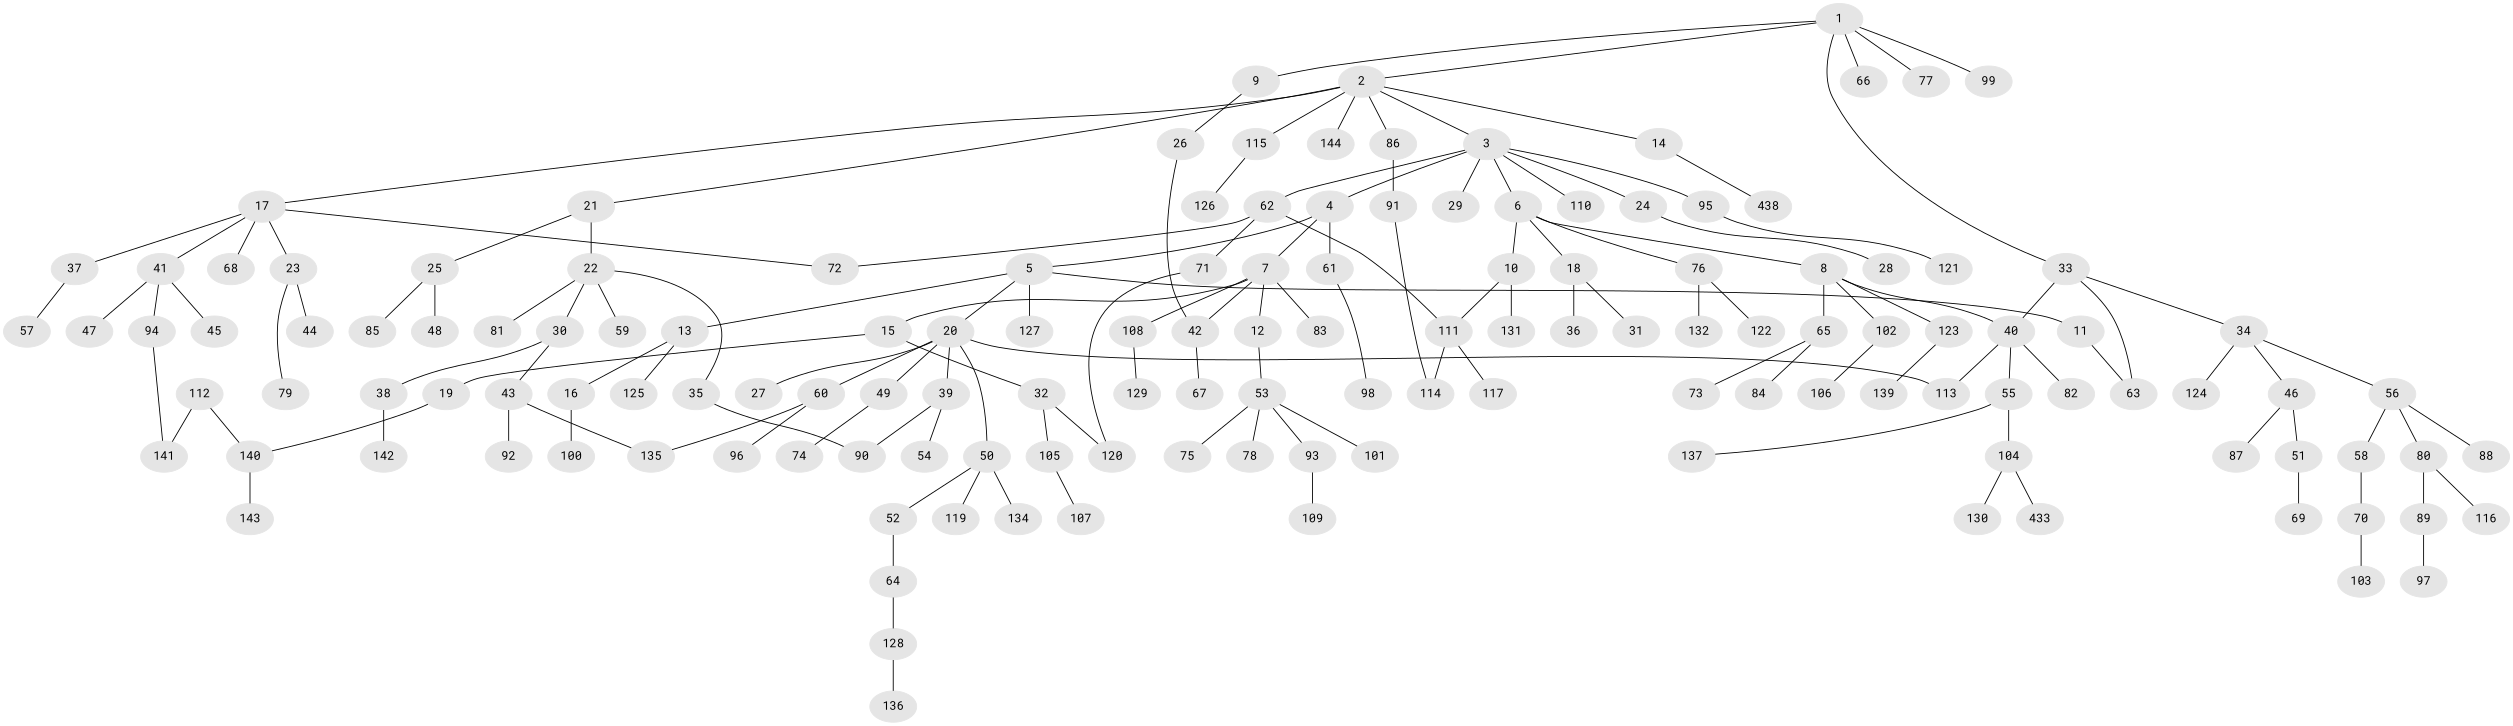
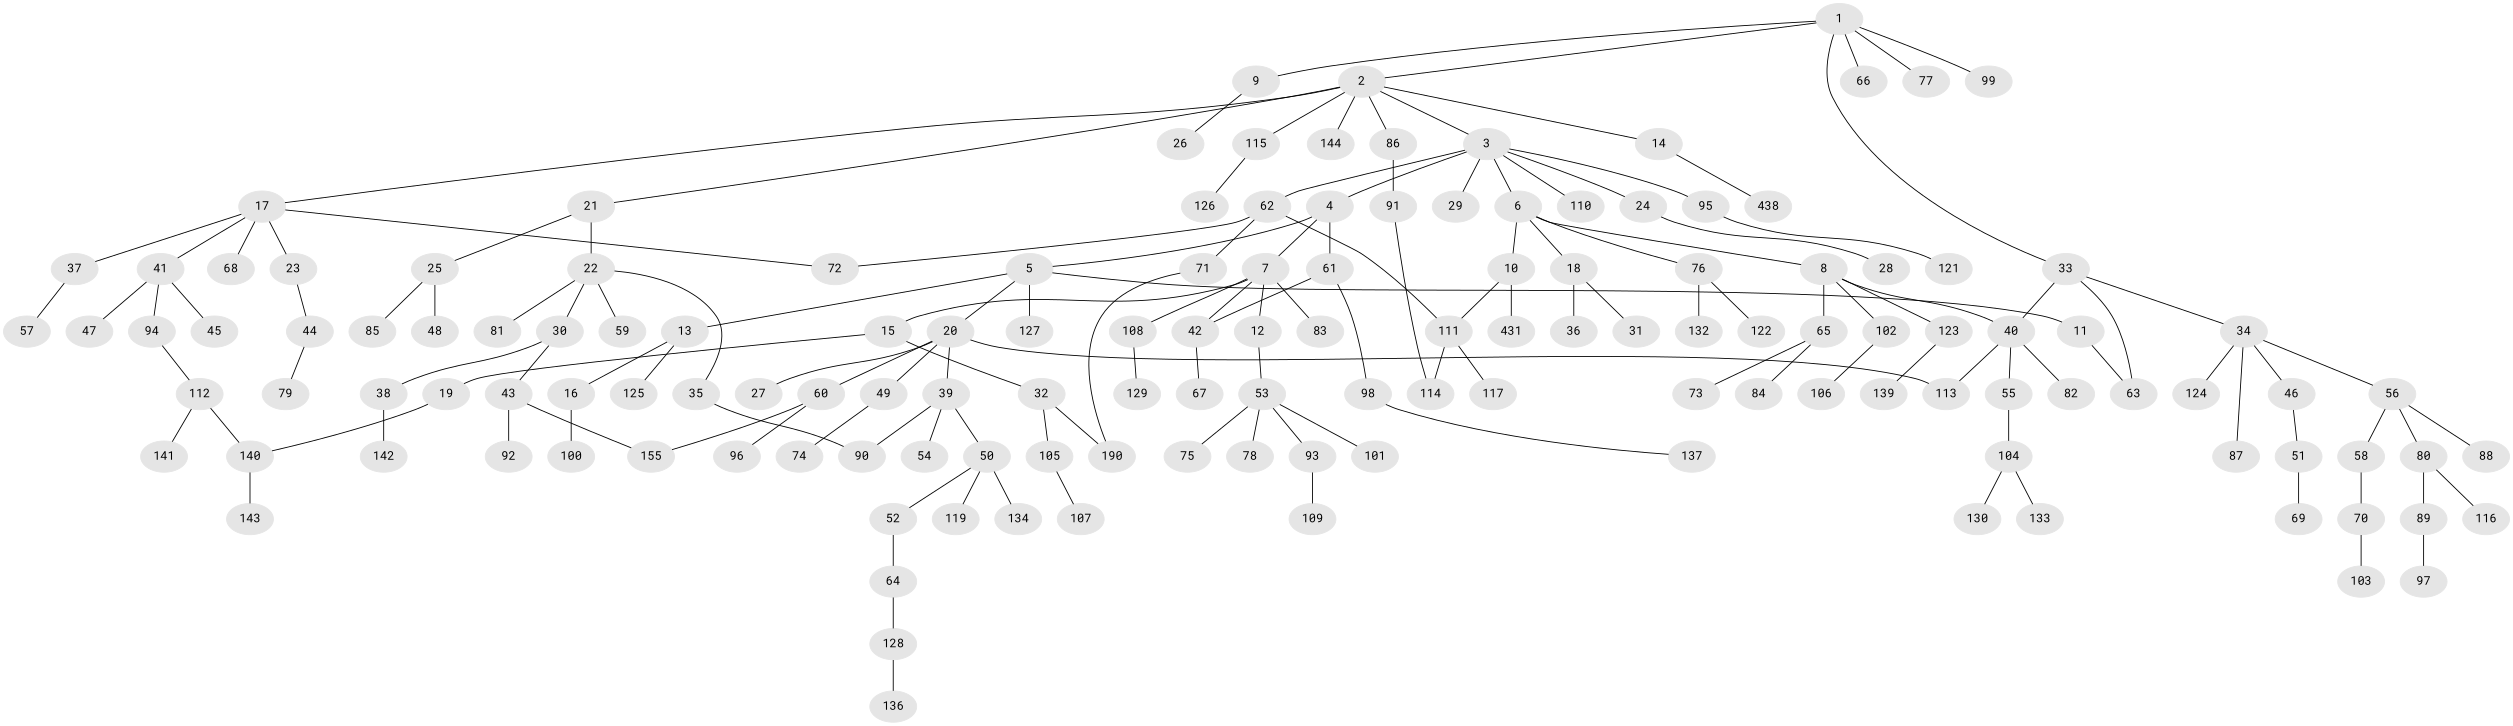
(1167, 240) -> (1270, 297)
(277, 331) -> (298, 363)
(1511, 332) -> (1511, 332)
(981, 391) -> (967, 425)
(158, 394) -> (176, 363)
(2264, 425) -> (2240, 394)
(1855, 437) -> (1526, 438)
(651, 457) -> (651, 457)
(1112, 457) -> (1112, 457)
(2040, 519) -> (2040, 519)
